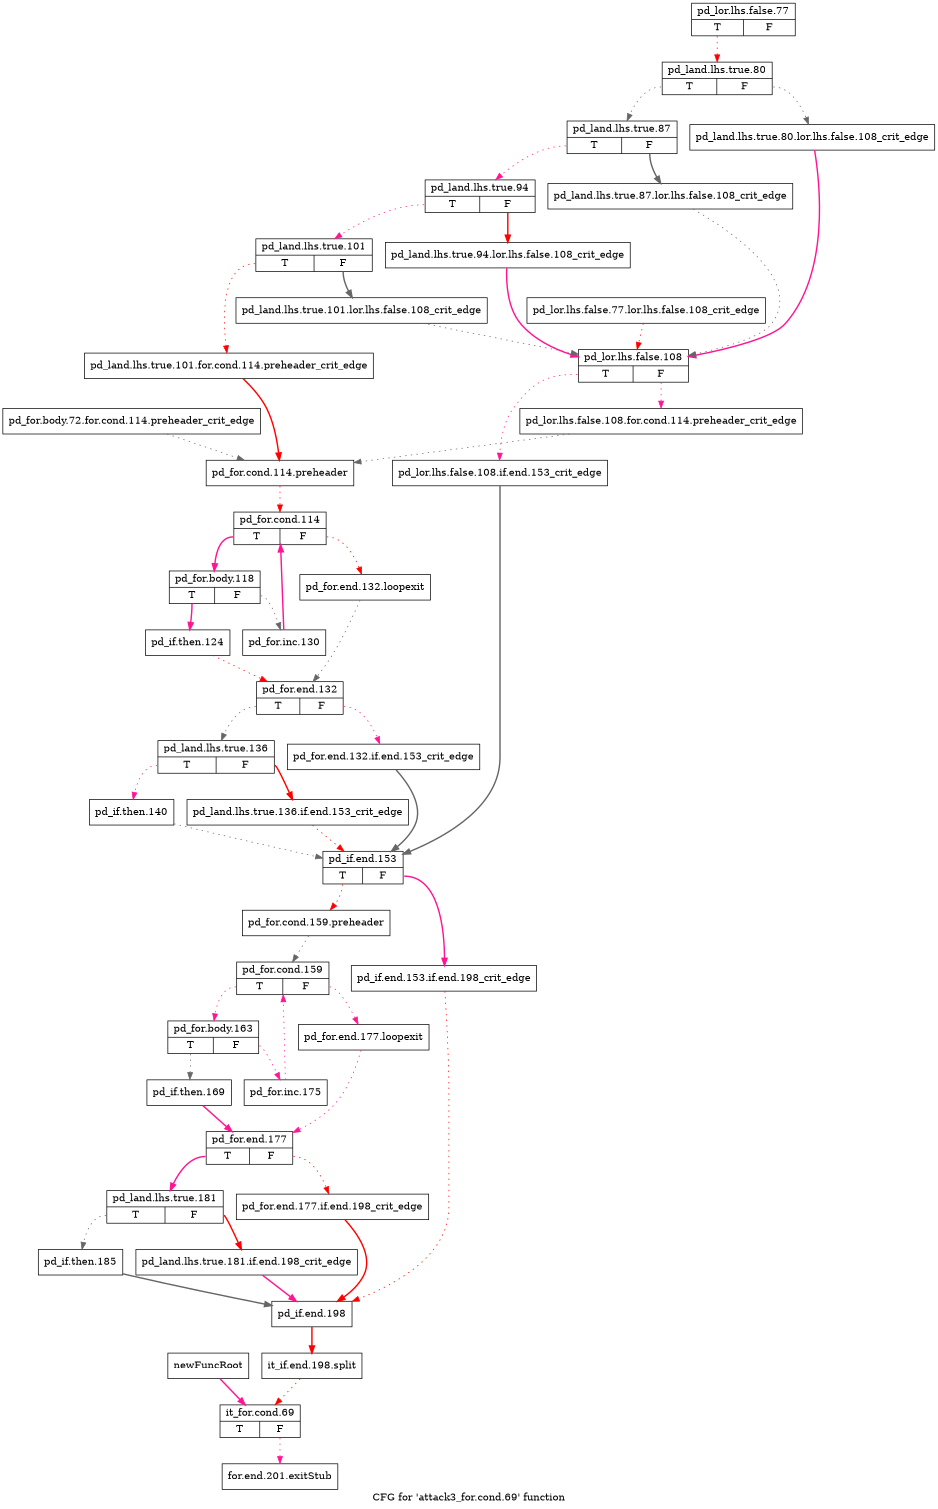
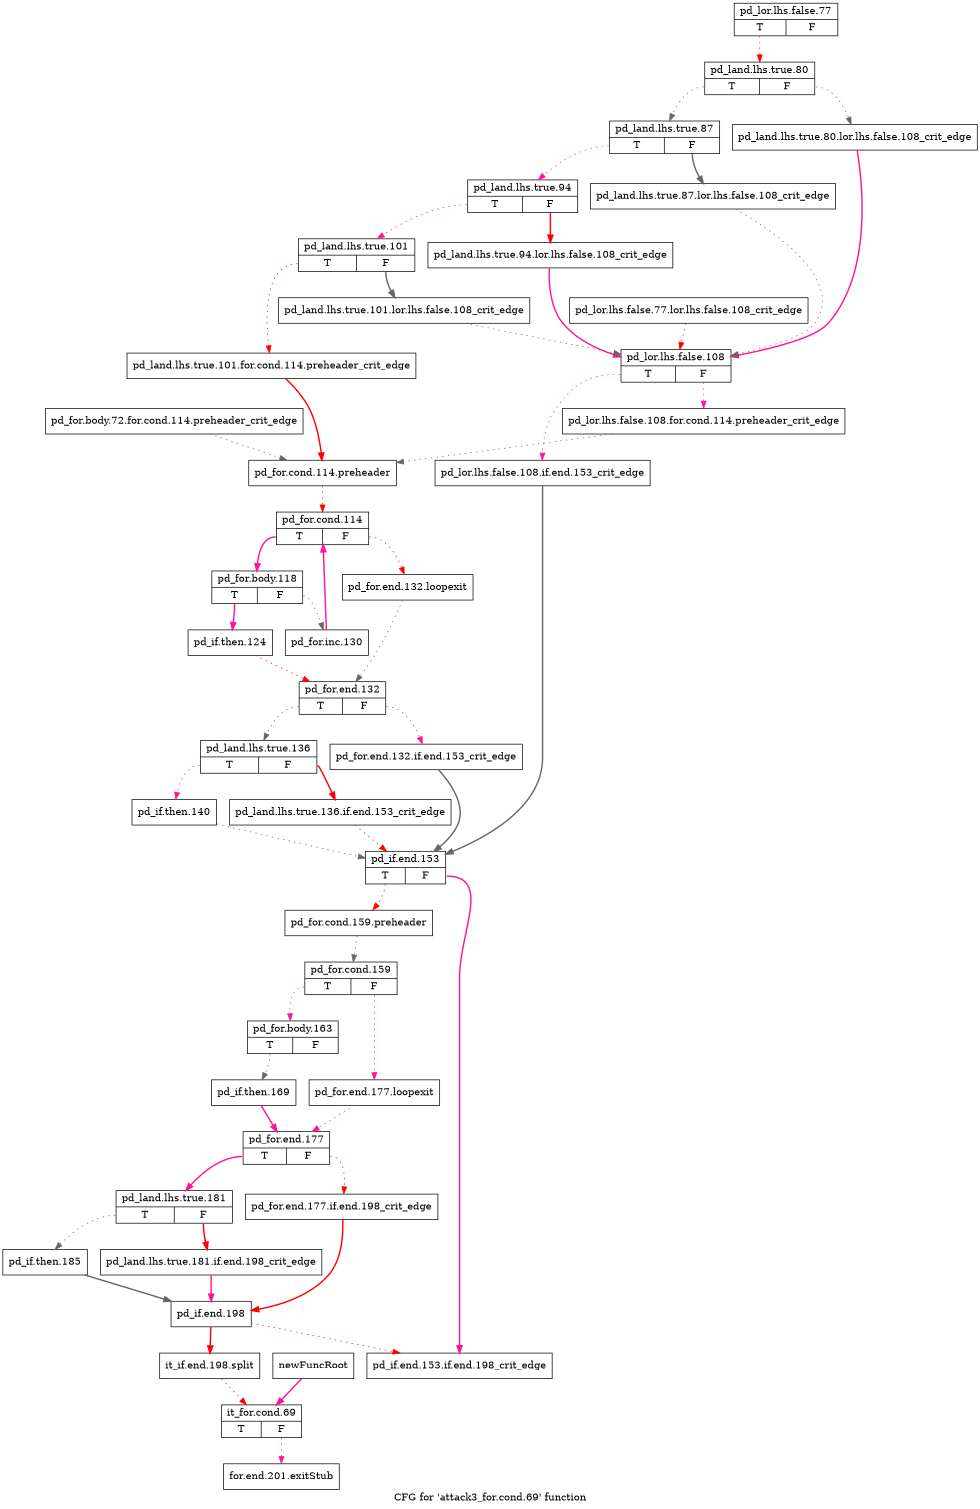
(286, 1093) -> none
(449, 1167) -> (322, 1337)
